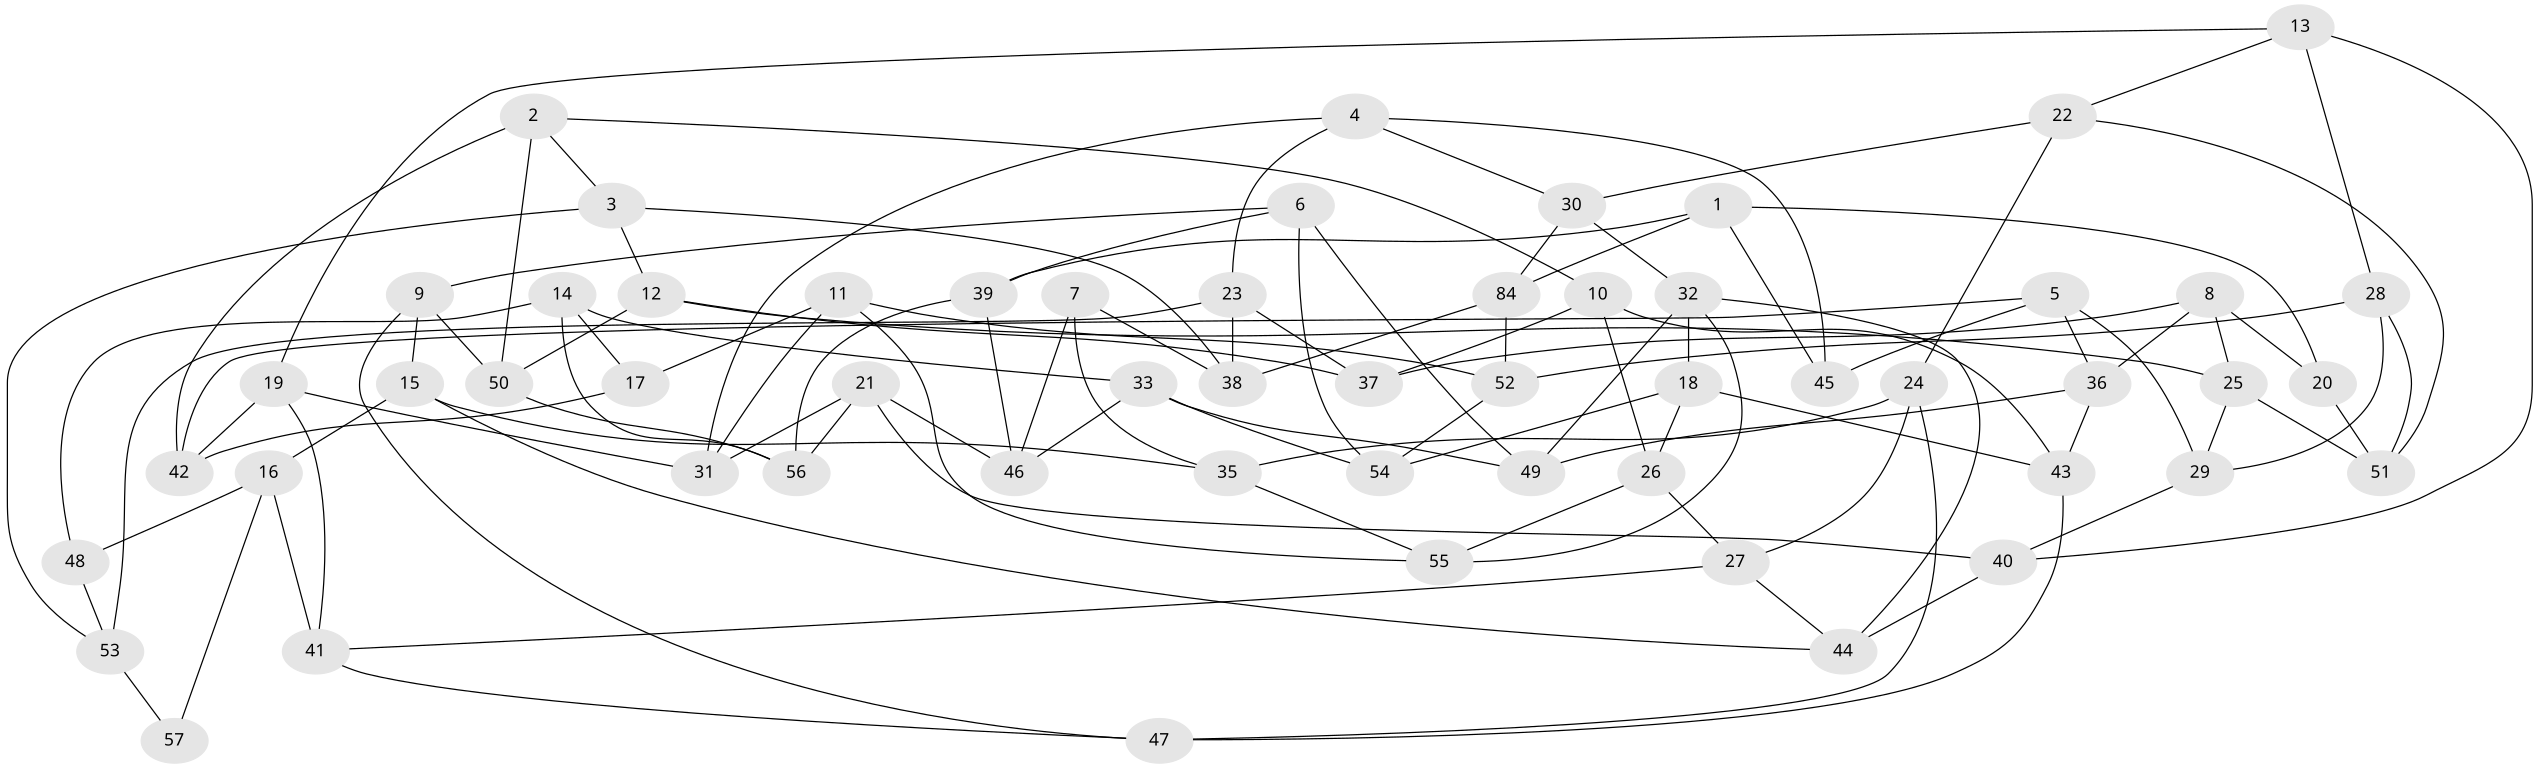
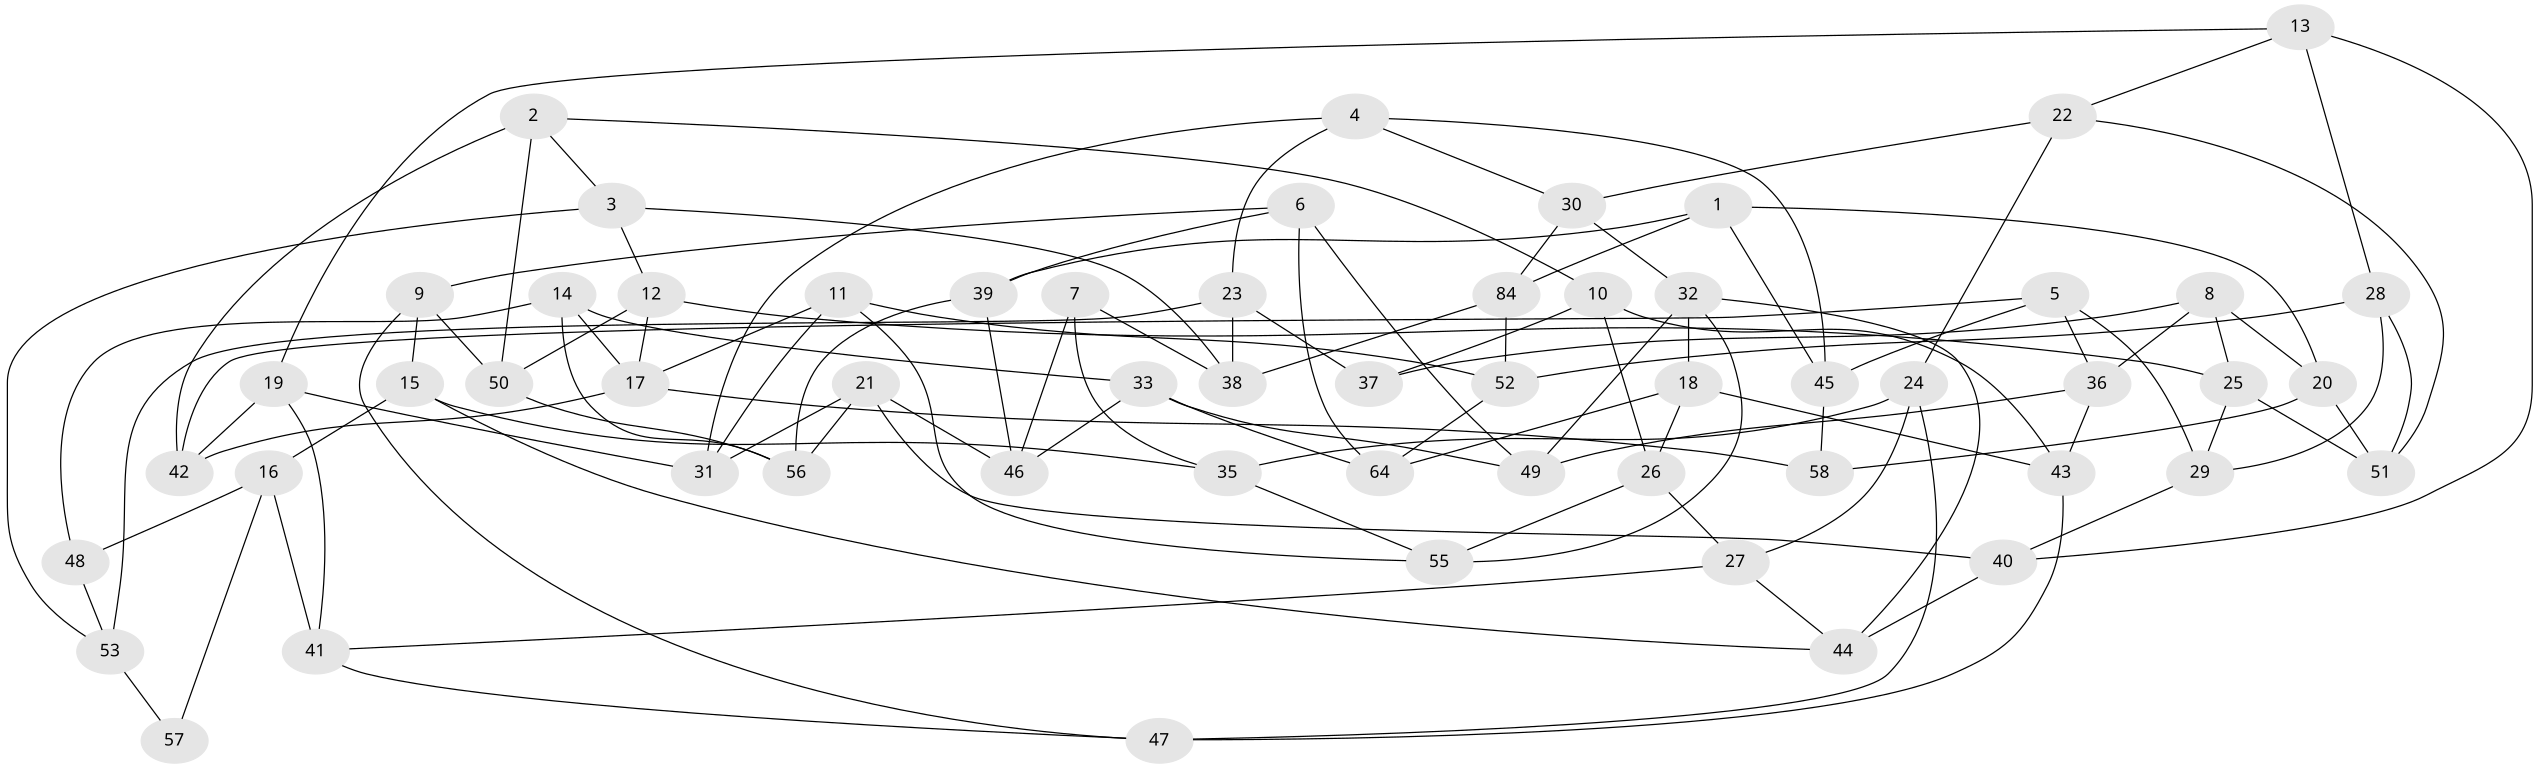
(1011, 335) -> (644, 339)
(1380, 473) -> (1380, 473)
none -> (1820, 473)
